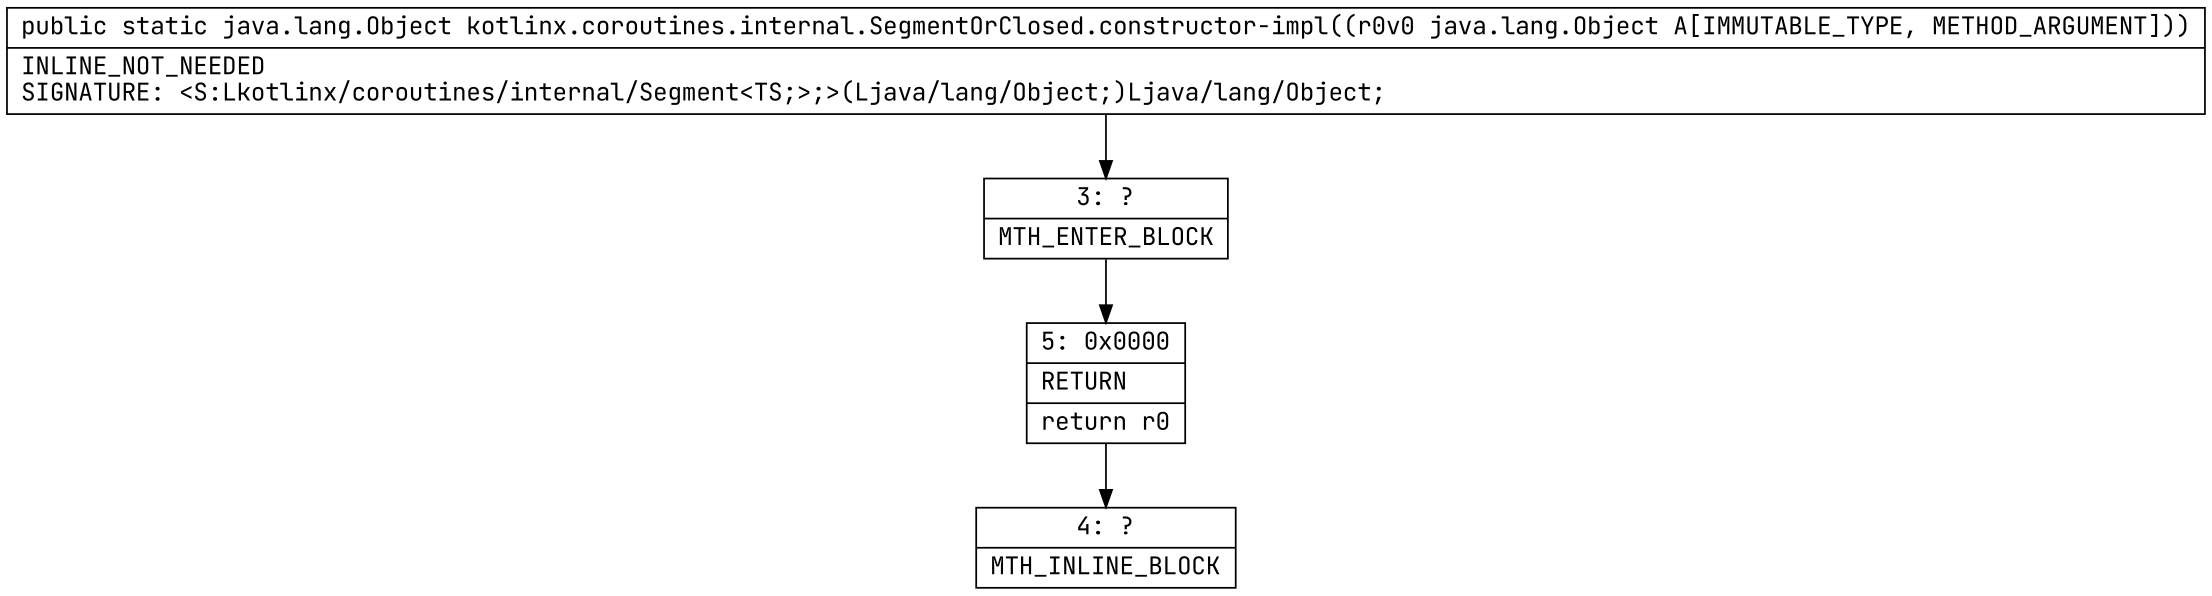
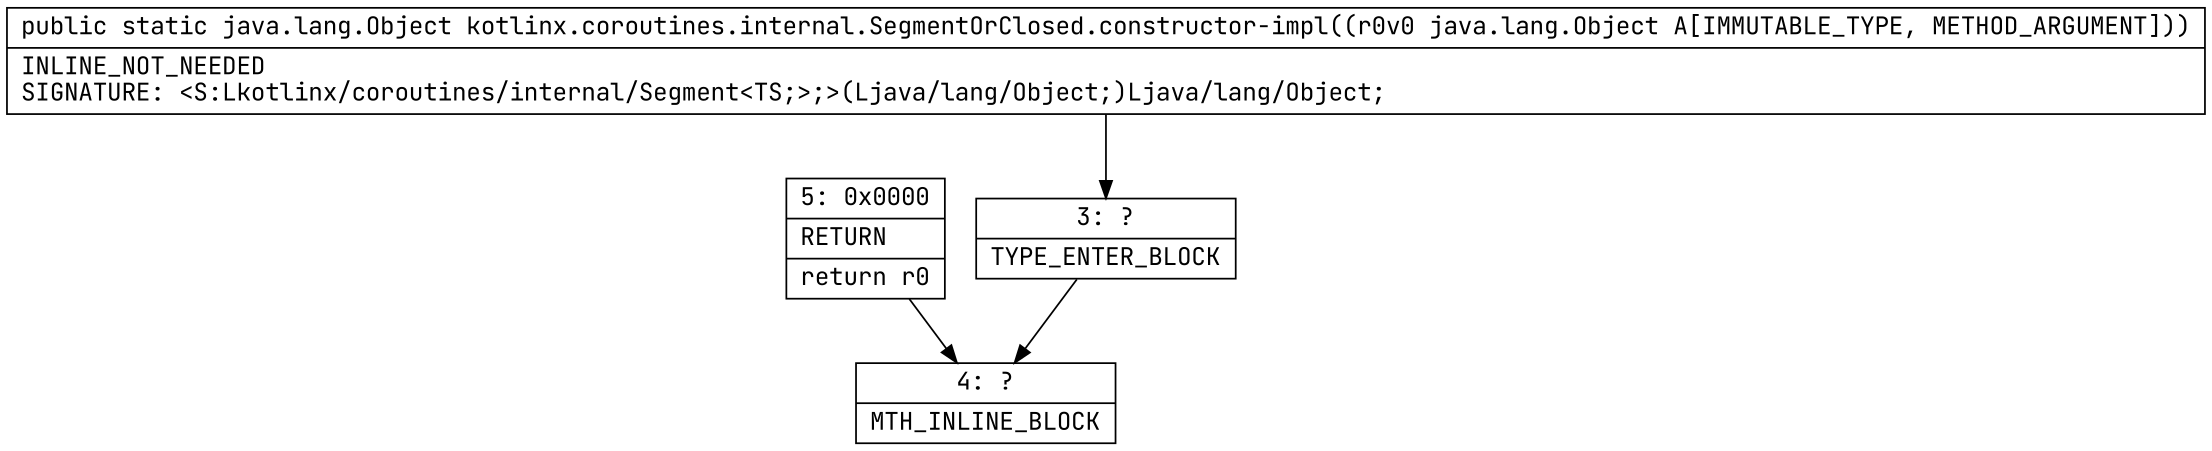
(1106, 238) -> (1106, 258)
(1106, 282) -> (1051, 314)
